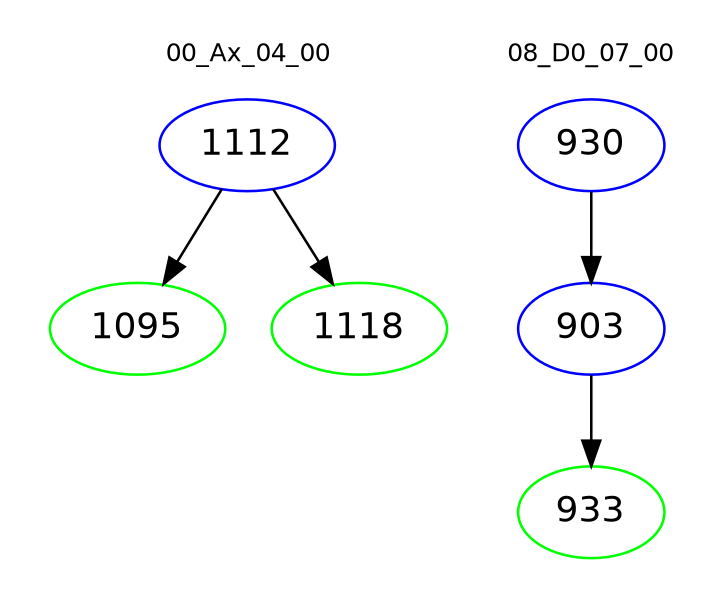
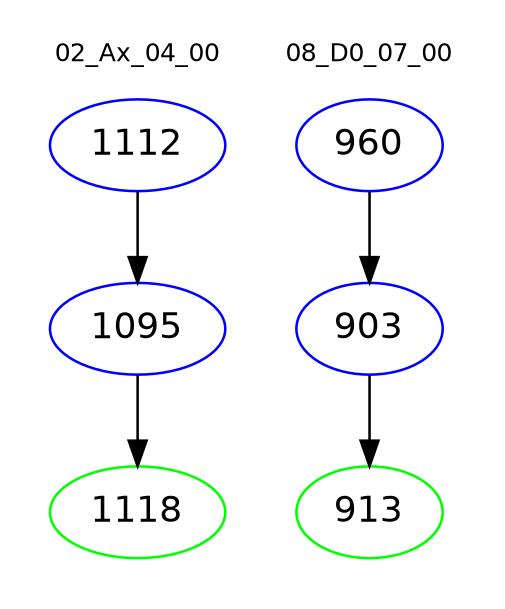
(248, 55) -> (138, 55)
(591, 145) -> (370, 145)
(296, 225) -> (138, 408)
(138, 329) -> (138, 329)
(591, 512) -> (370, 512)
